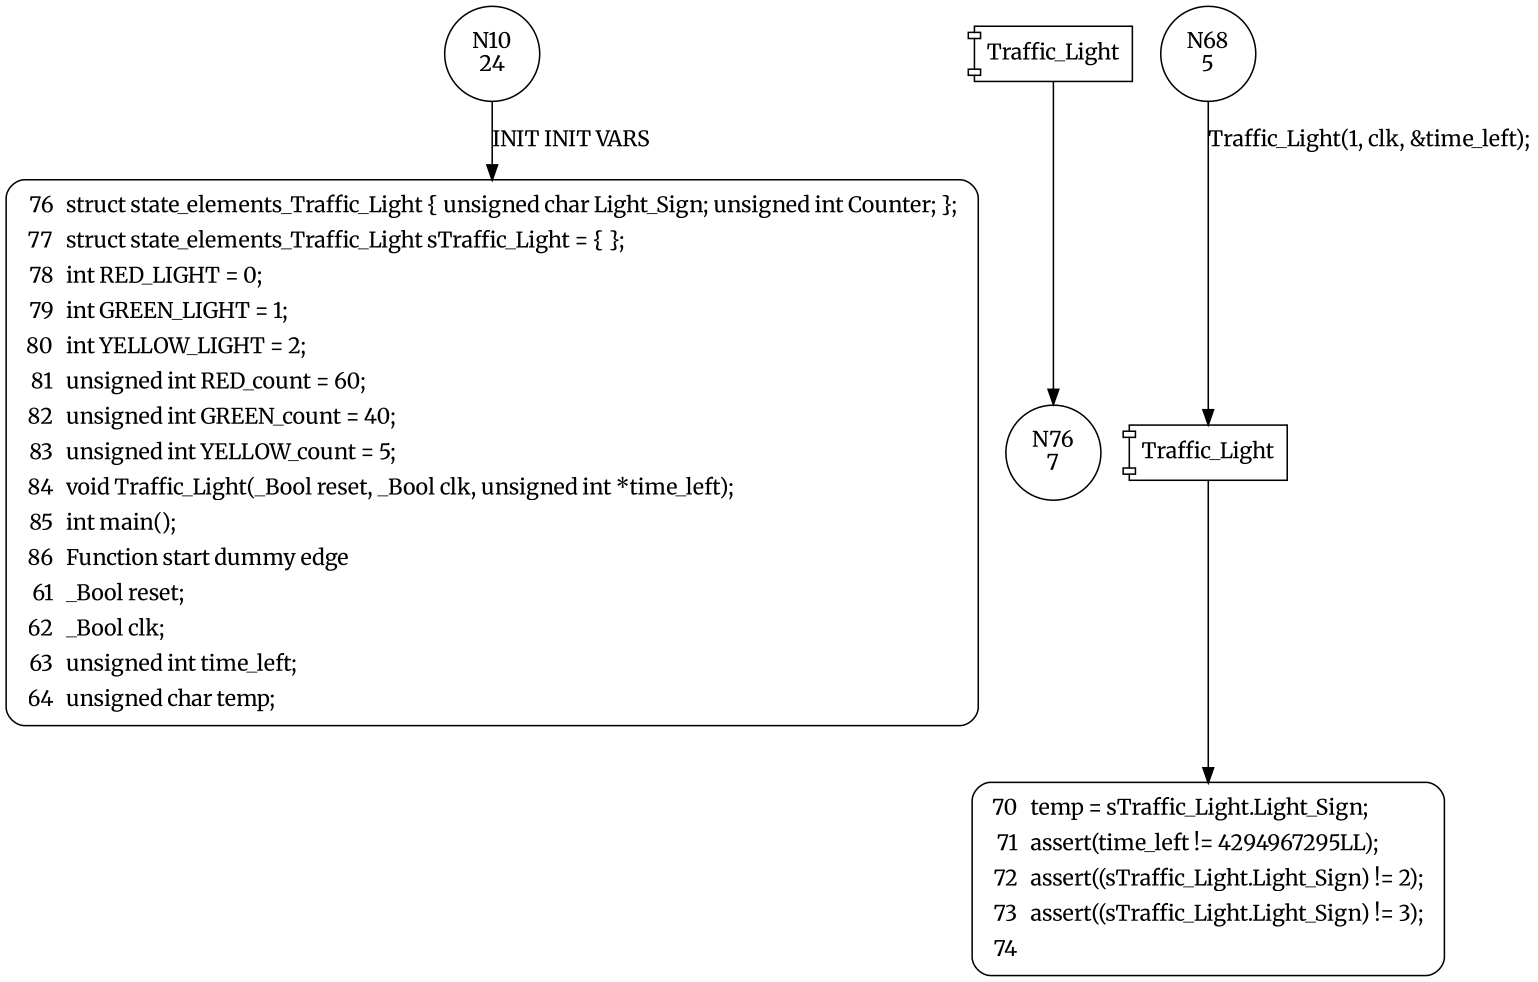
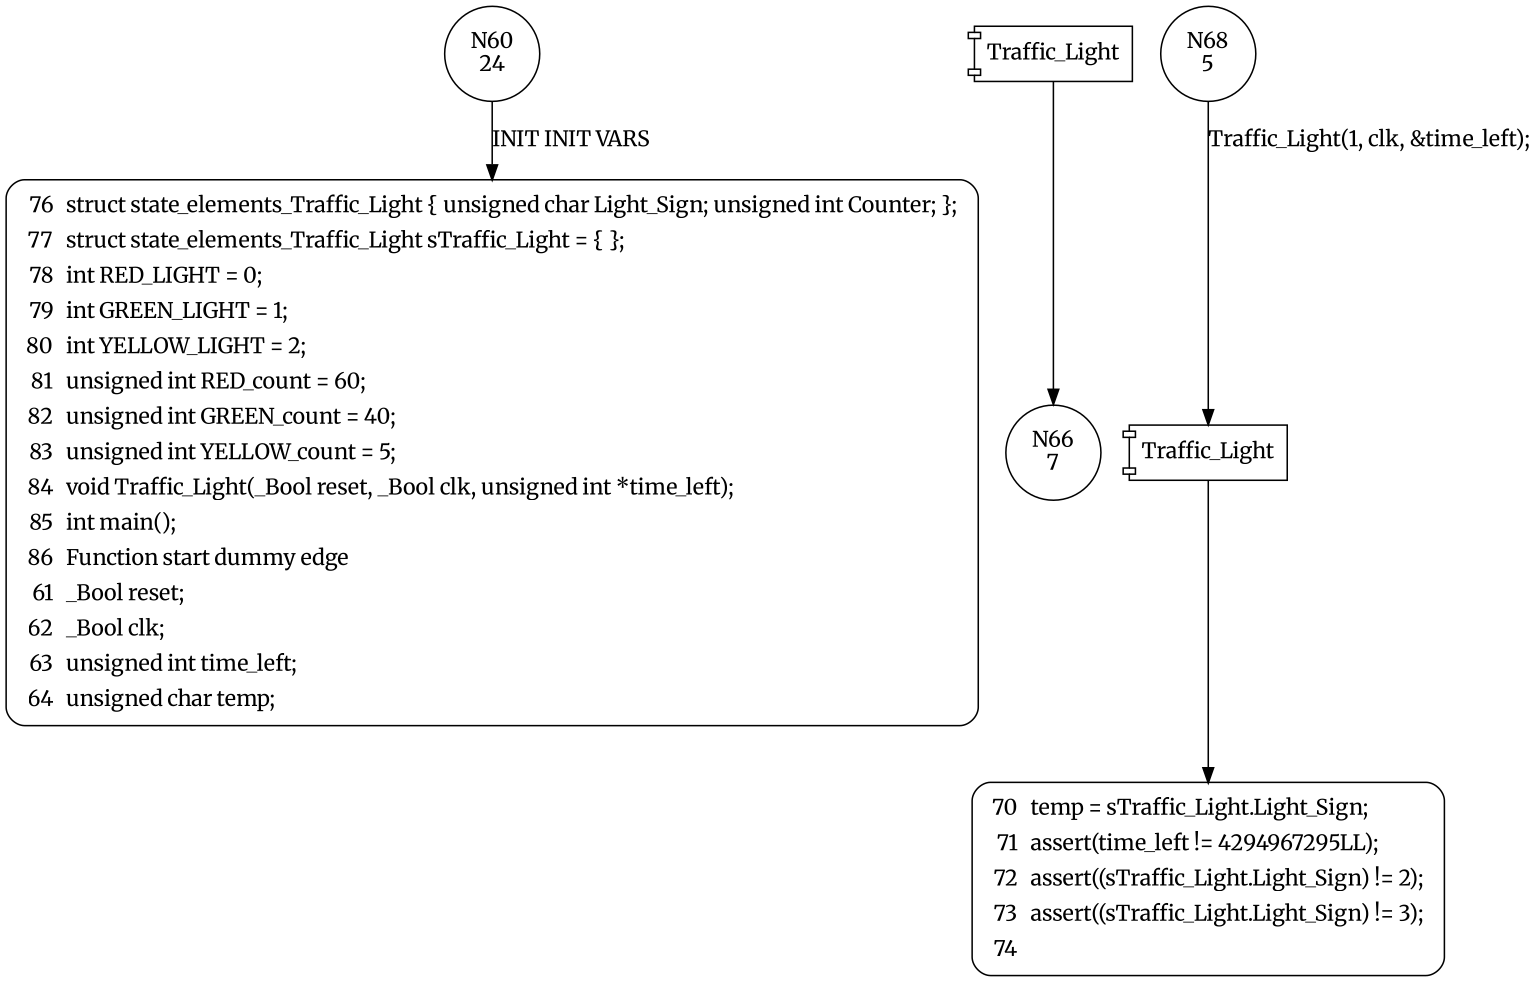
(492, 54) -> (492, 54)
(1053, 453) -> (1053, 453)
